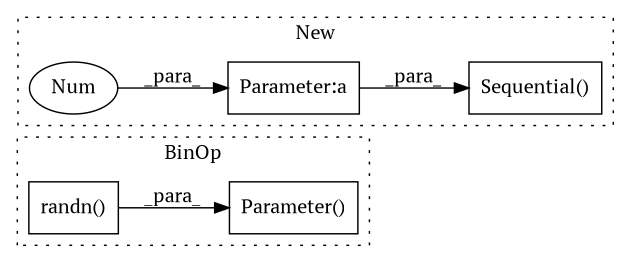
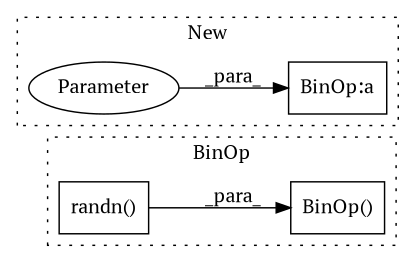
(74, 88) -> (104, 88)
(294, 88) -> (338, 88)
(535, 88) -> none
(294, 208) -> (338, 208)
